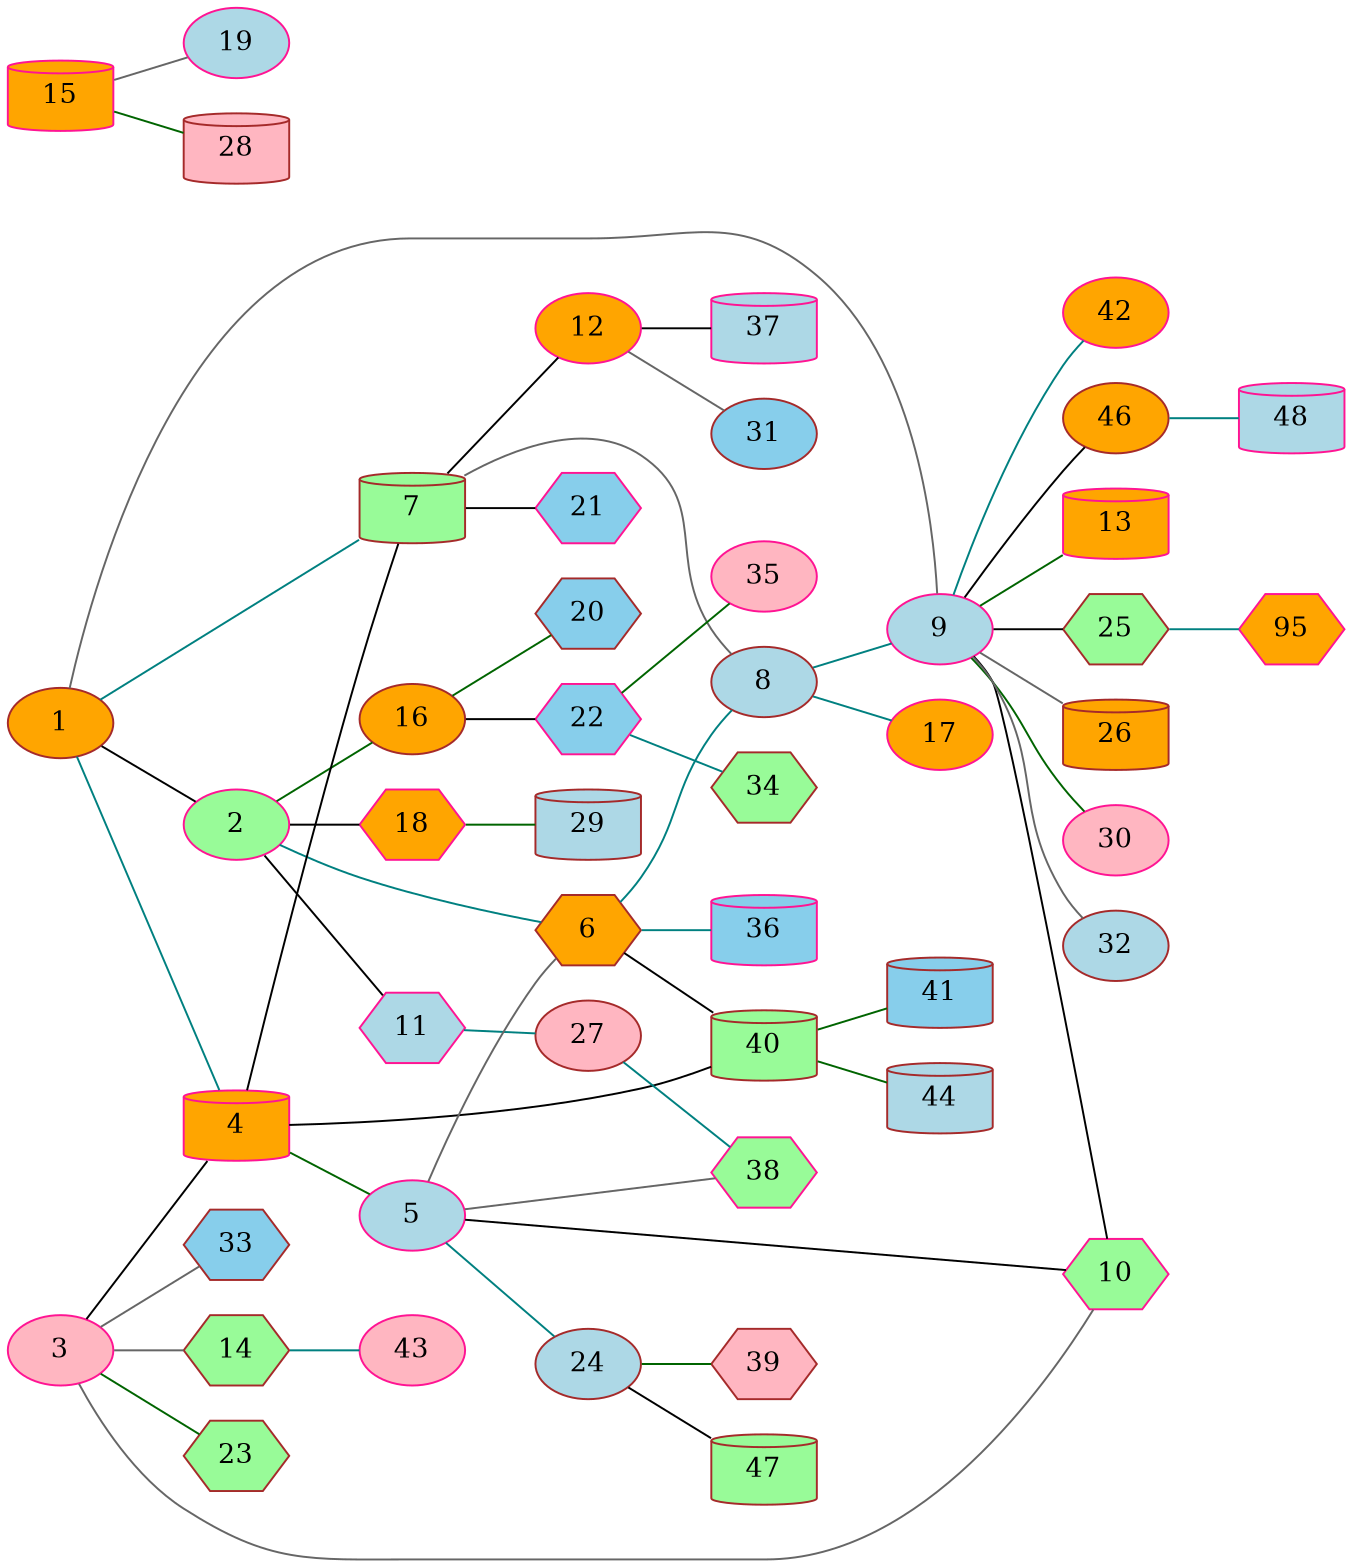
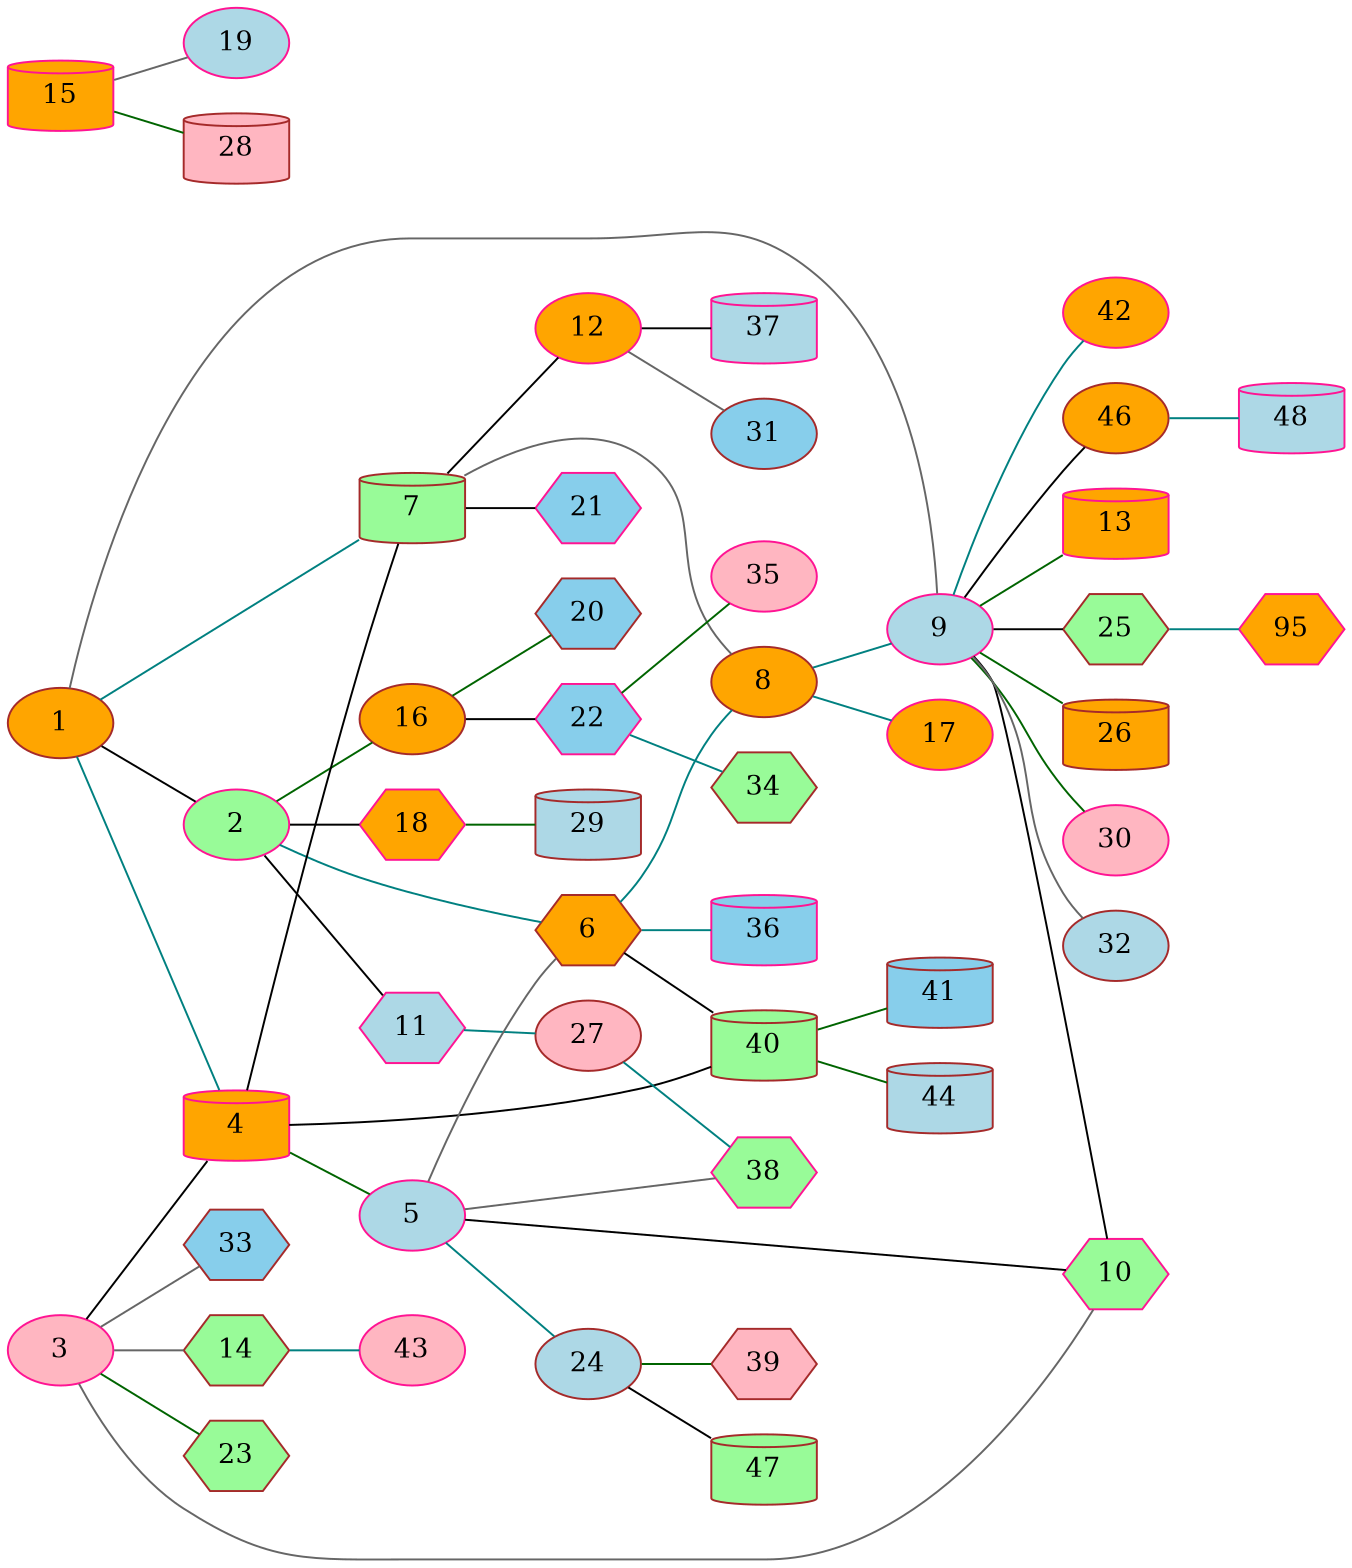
(1021, 678) -> (1021, 678)
(764, 682) -> (764, 682)
